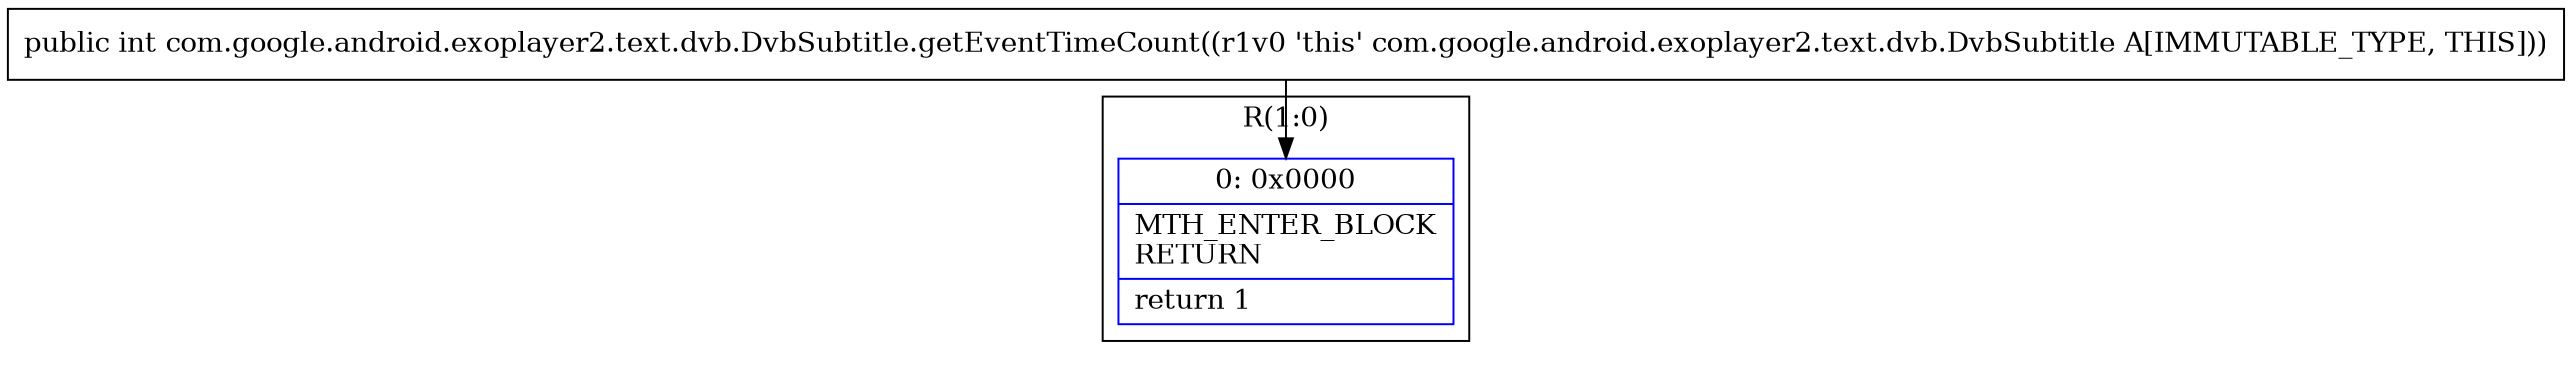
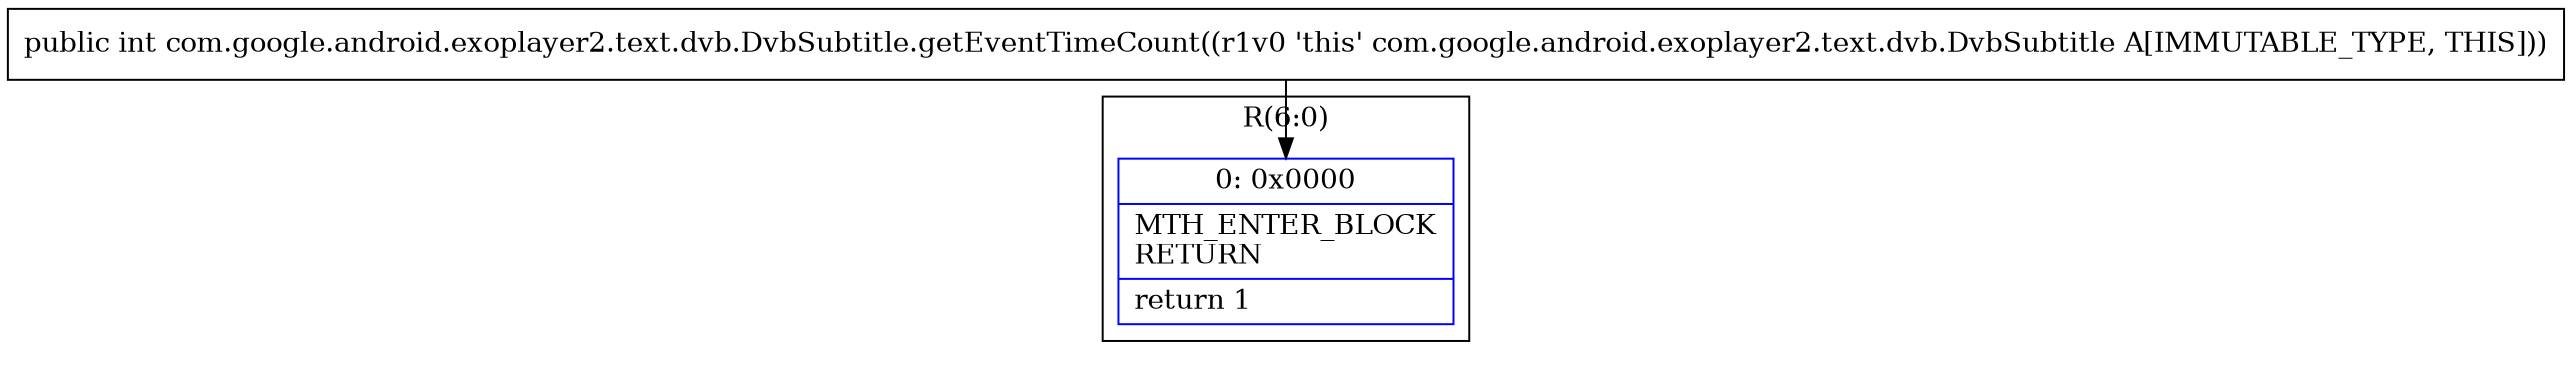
(1286, 119) -> (1286, 119)
